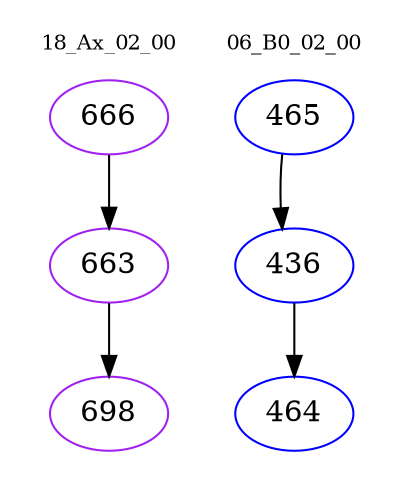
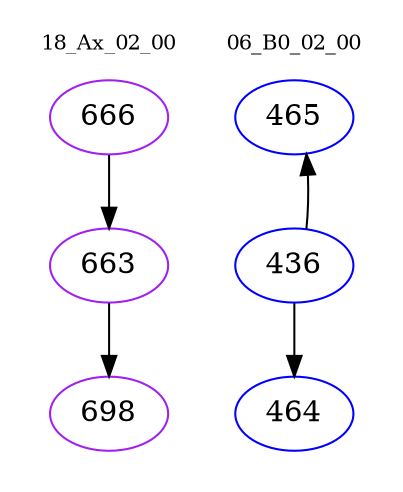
(281, 181) -> (308, 202)
